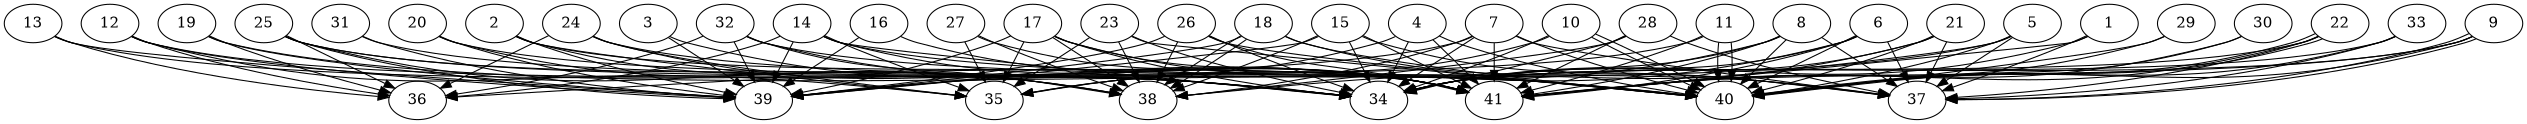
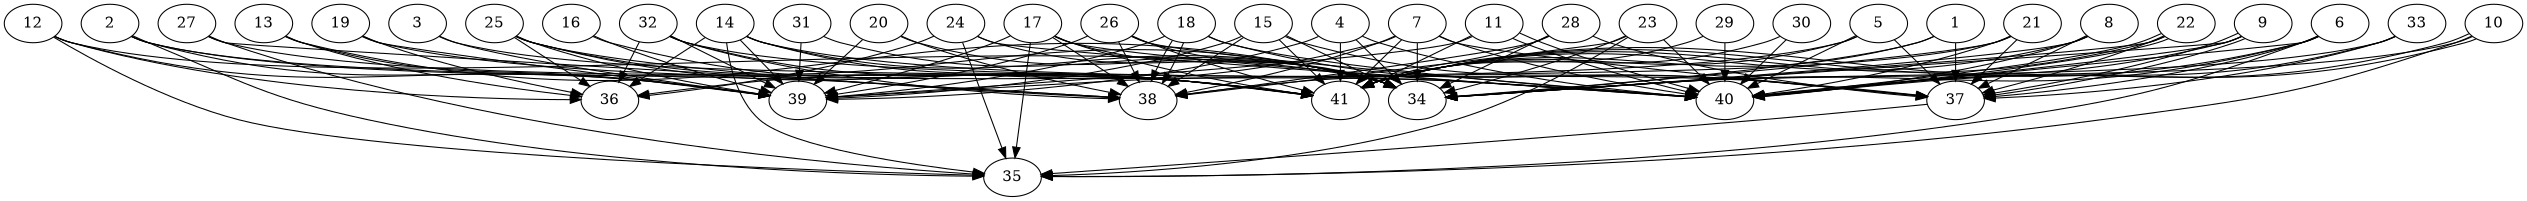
(1408, 76) -> (1490, 142)
